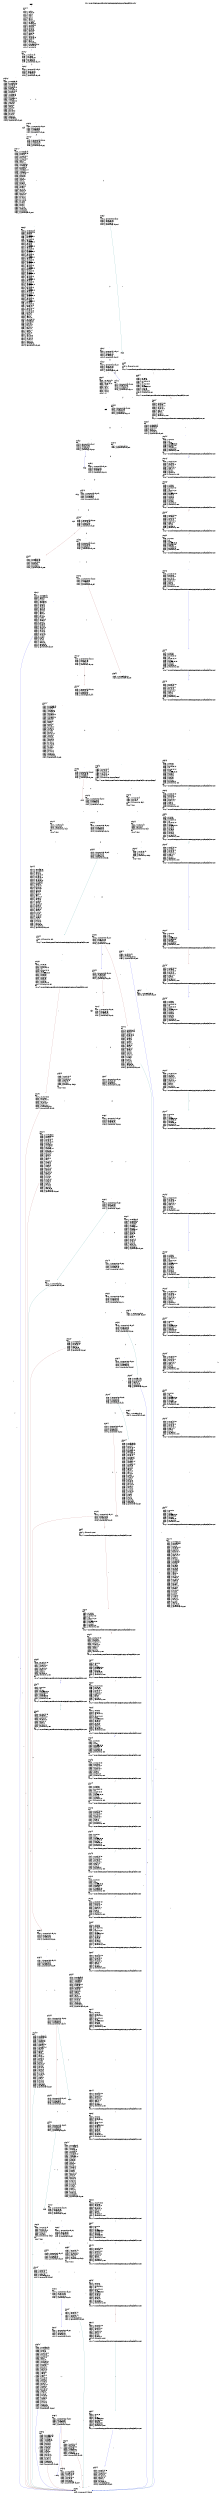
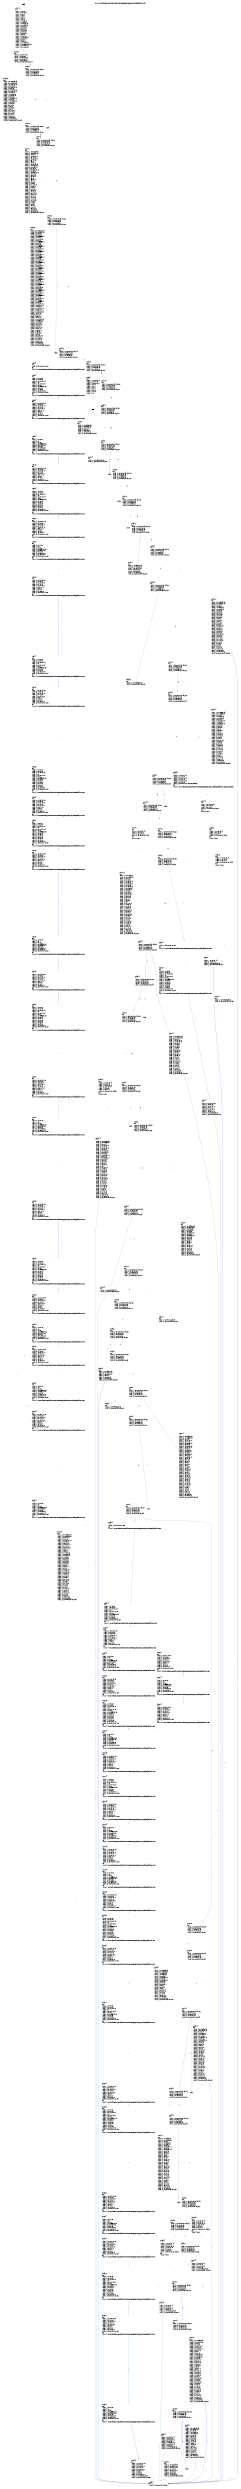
(110, 456) -> (116, 460)
none -> (131, 1126)
(76, 1345) -> none
